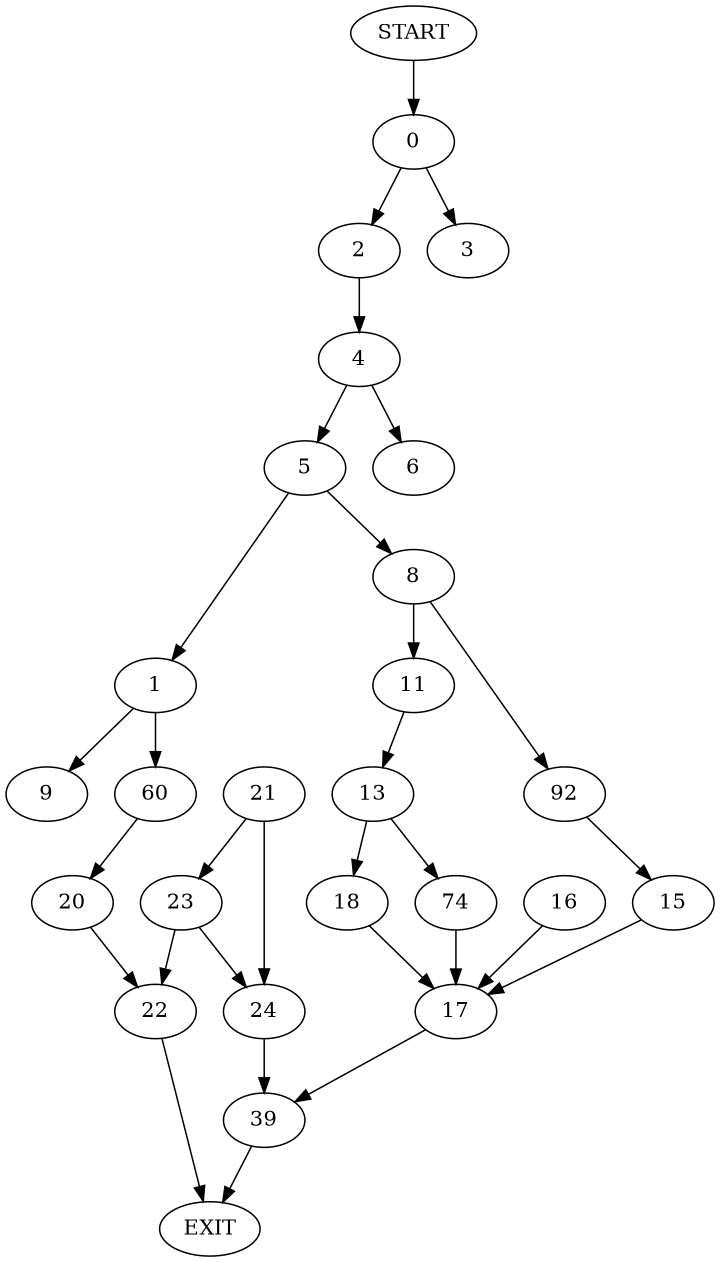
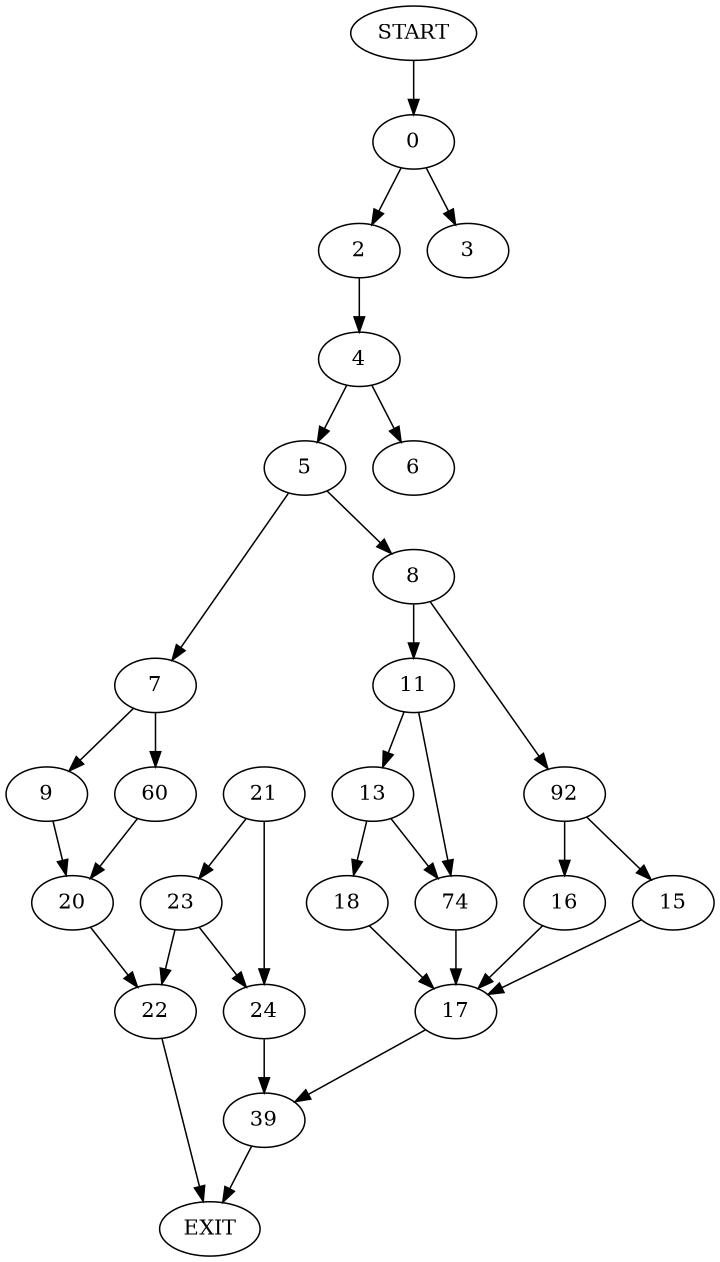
(156, 685) -> (156, 685)
none -> (433, 787)
none -> (58, 841)
none -> (565, 841)
